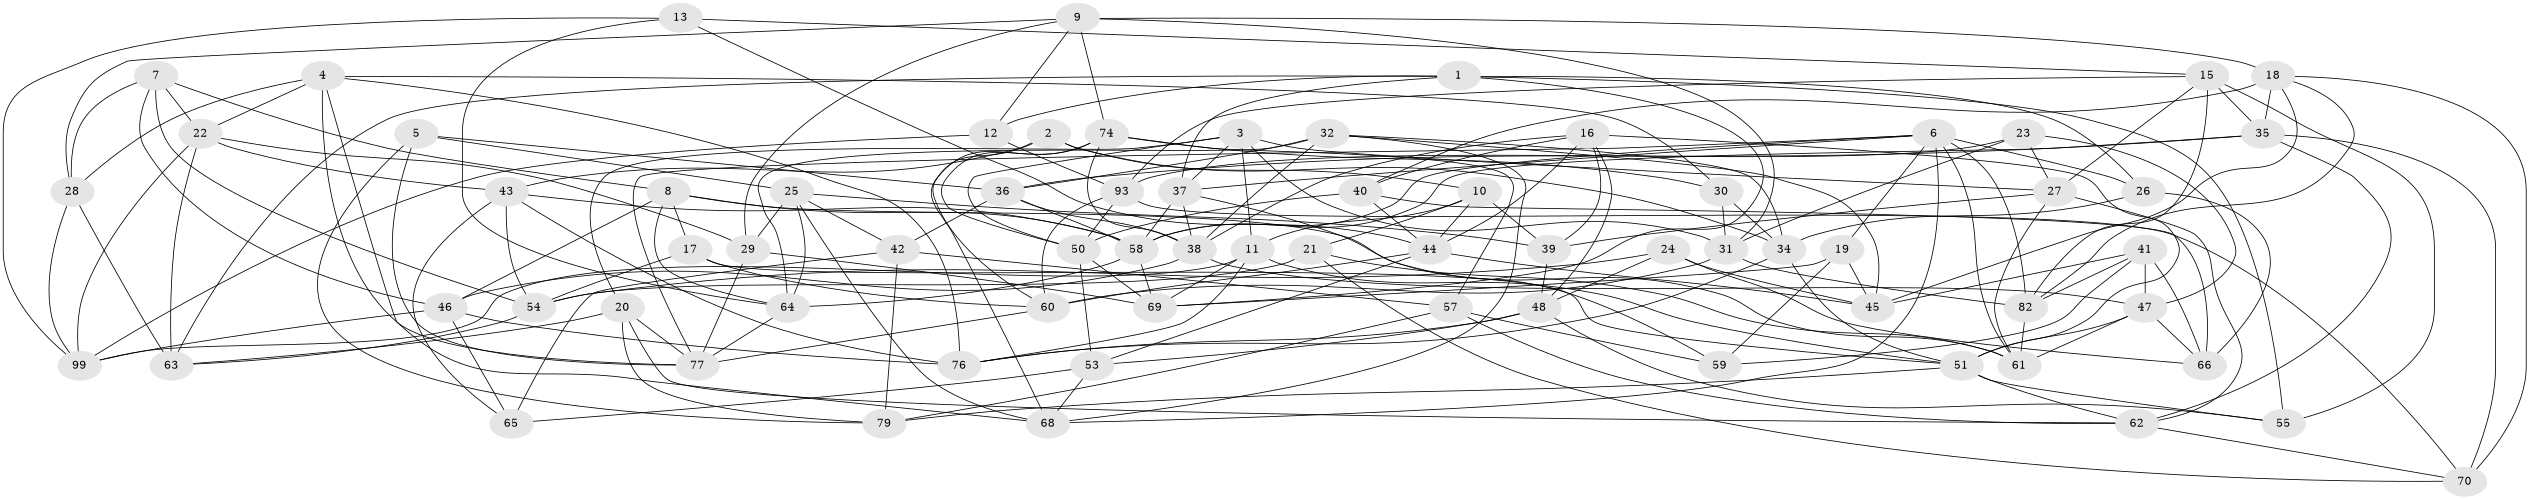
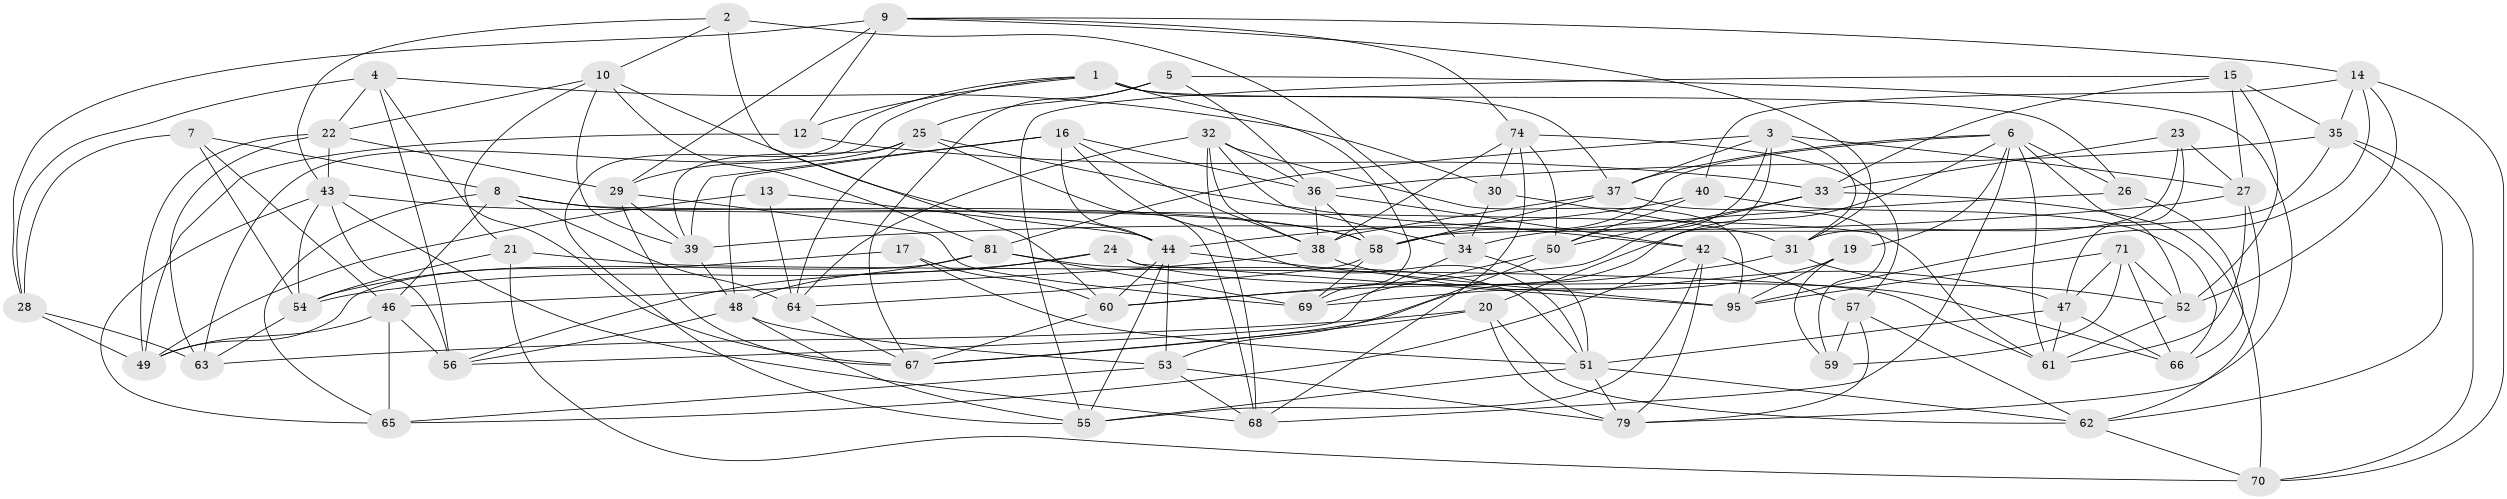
(1444, 47) -> none
(2273, 76) -> (2358, 76)
(178, 105) -> (466, 105)
(1472, 157) -> (1168, 158)
(1122, 192) -> (1822, 192)
(677, 215) -> (290, 271)
none -> (655, 221)
(1253, 250) -> (992, 250)
(2145, 250) -> (2123, 250)
(1873, 308) -> (1734, 308)
(2026, 308) -> (2184, 308)
none -> (1134, 326)
(80, 366) -> (144, 366)
(698, 366) -> (913, 366)
(959, 366) -> (450, 366)
(585, 375) -> (773, 364)
none -> (1395, 395)
none -> (1435, 408)
